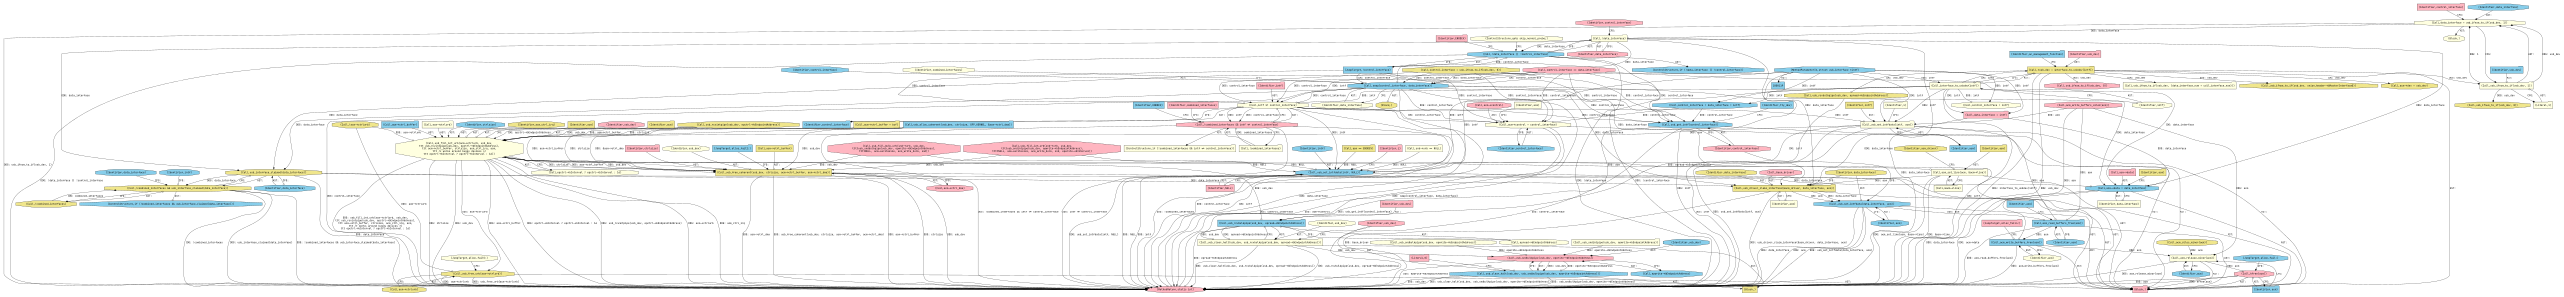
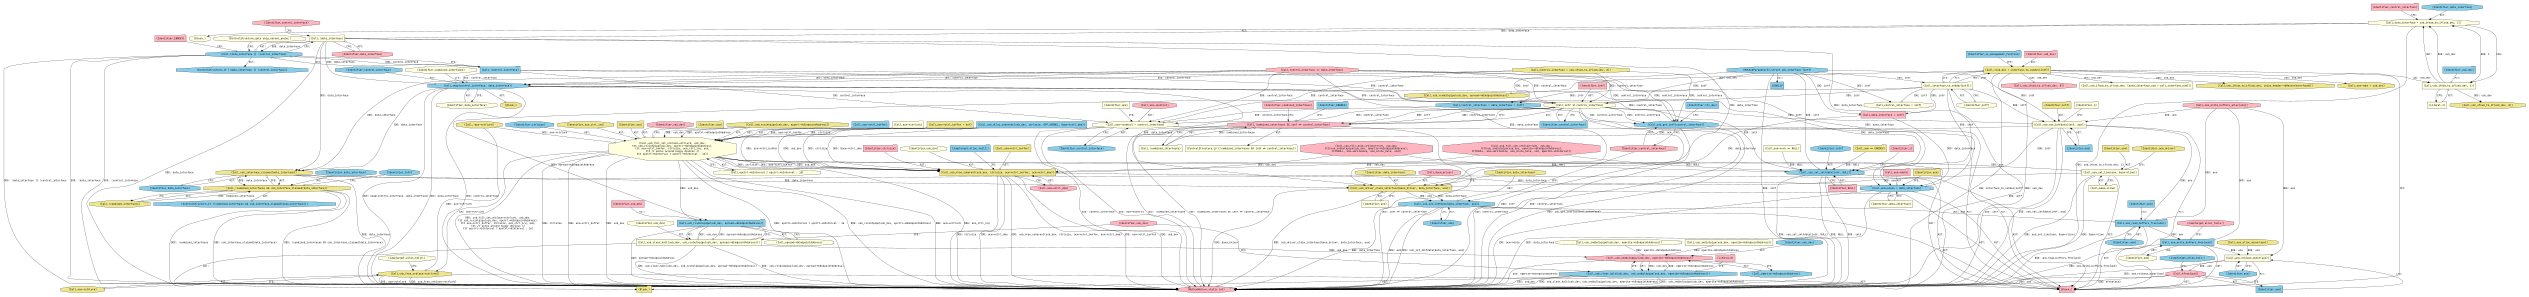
(1368, 70) -> (500, 70)
(1443, 116) -> none
(2002, 223) -> (2206, 223)
